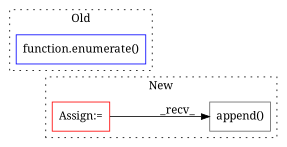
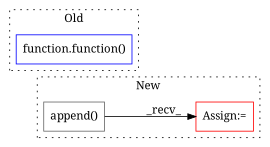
(81, 49) -> (74, 49)
(156, 117) -> (146, 117)
